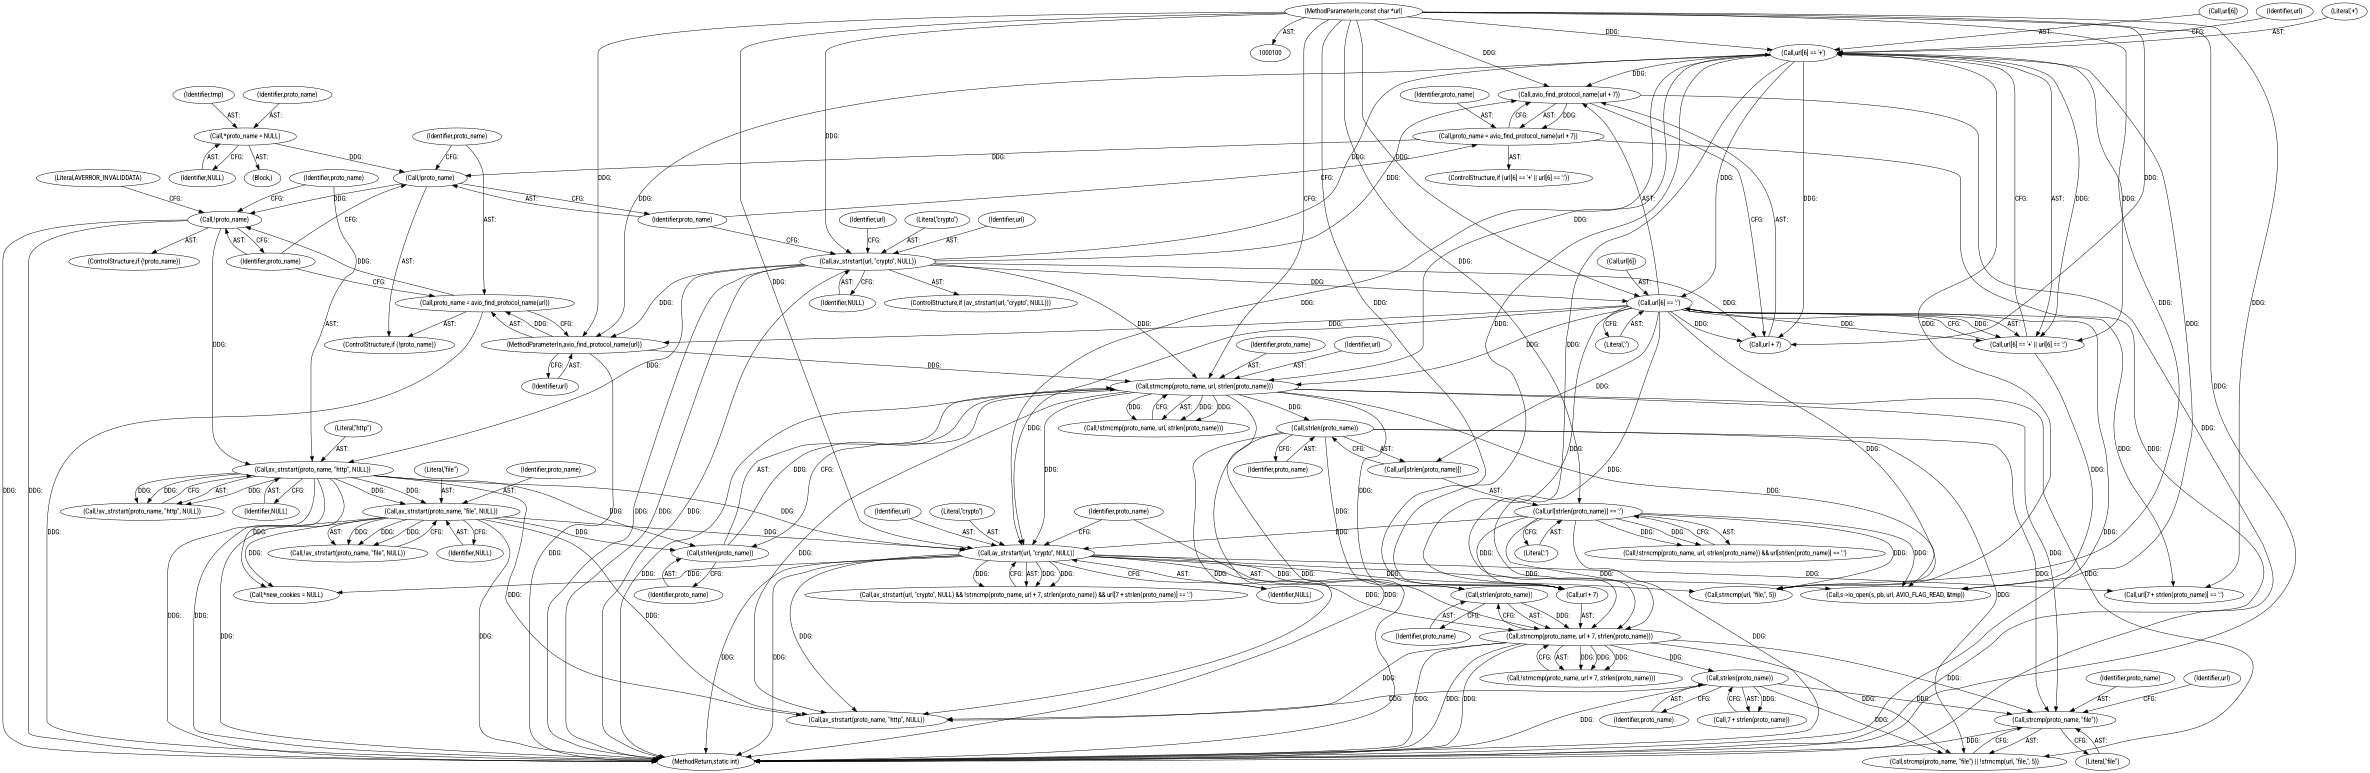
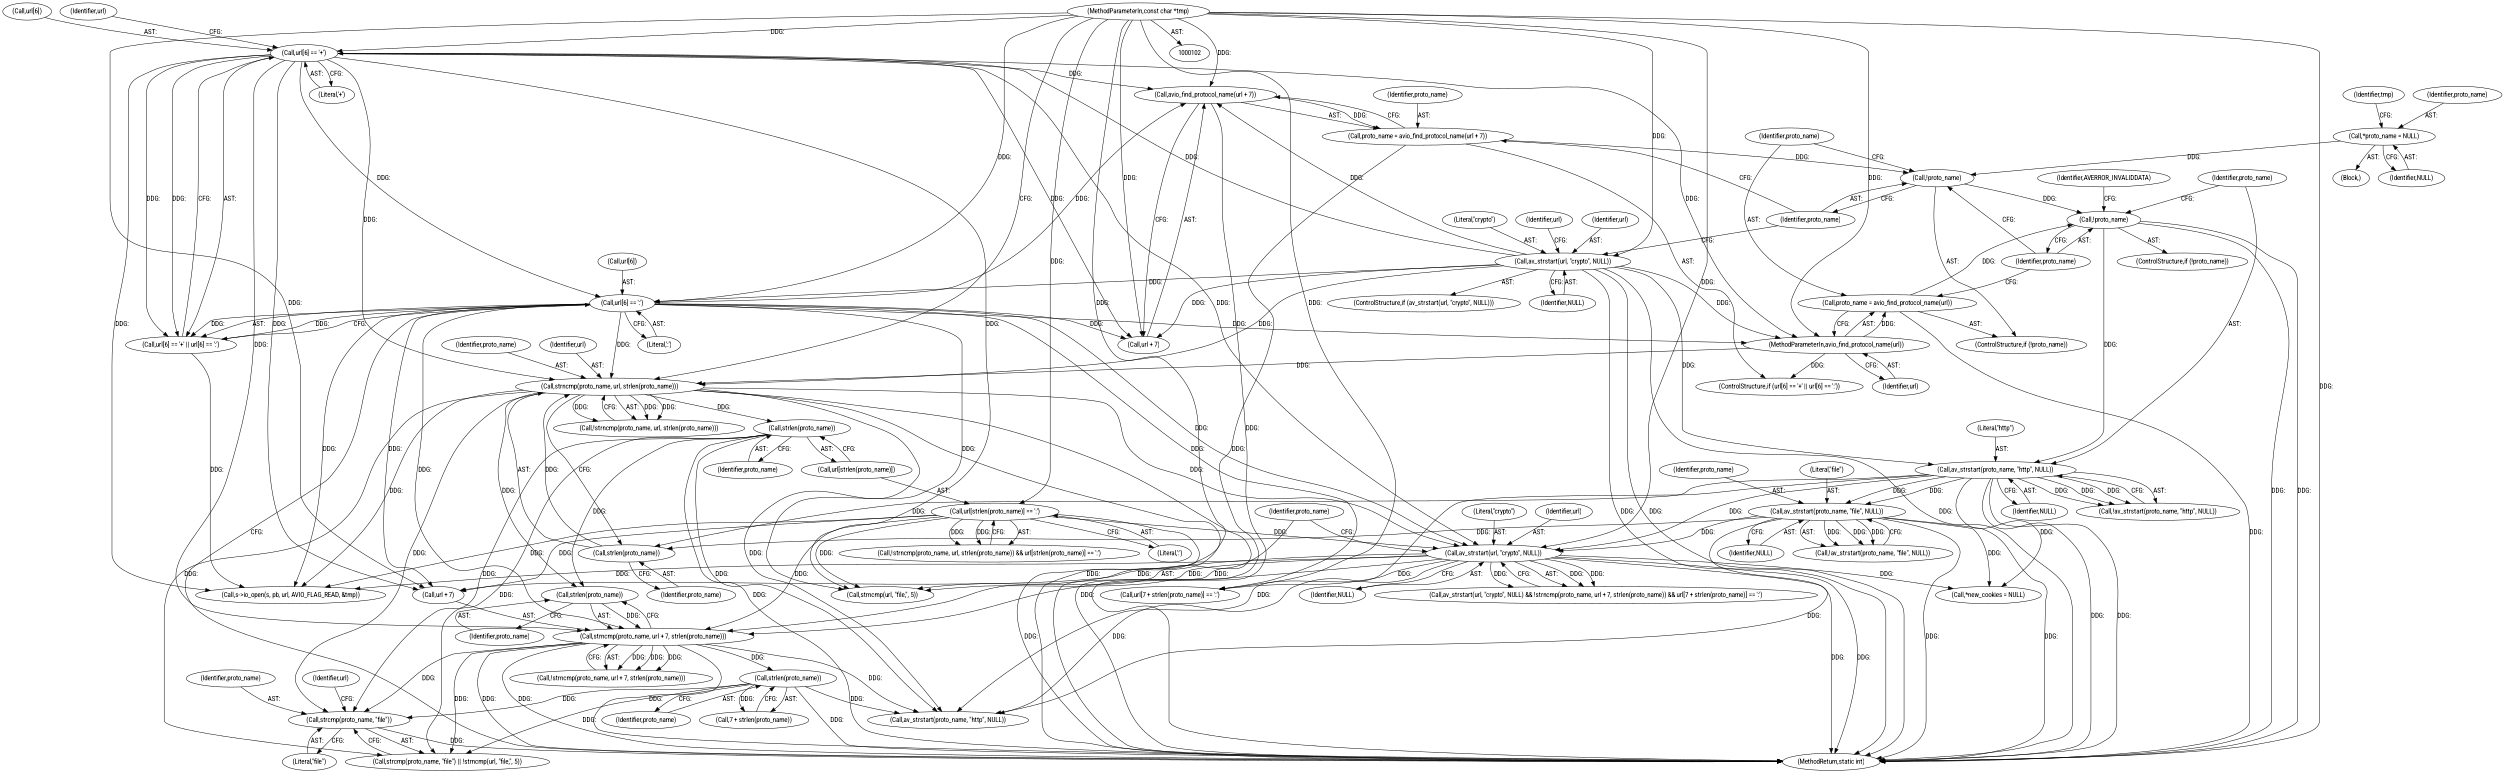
(1354, 12) -> (1138, 12)
(1270, 53) -> (1190, 53)
none -> (326, 70)
(234, 116) -> (2387, 116)
(98, 178) -> (2104, 178)
(1649, 199) -> (1083, 199)
(1579, 386) -> (353, 345)
(2111, 533) -> (258, 533)
(532, 579) -> (1810, 364)
